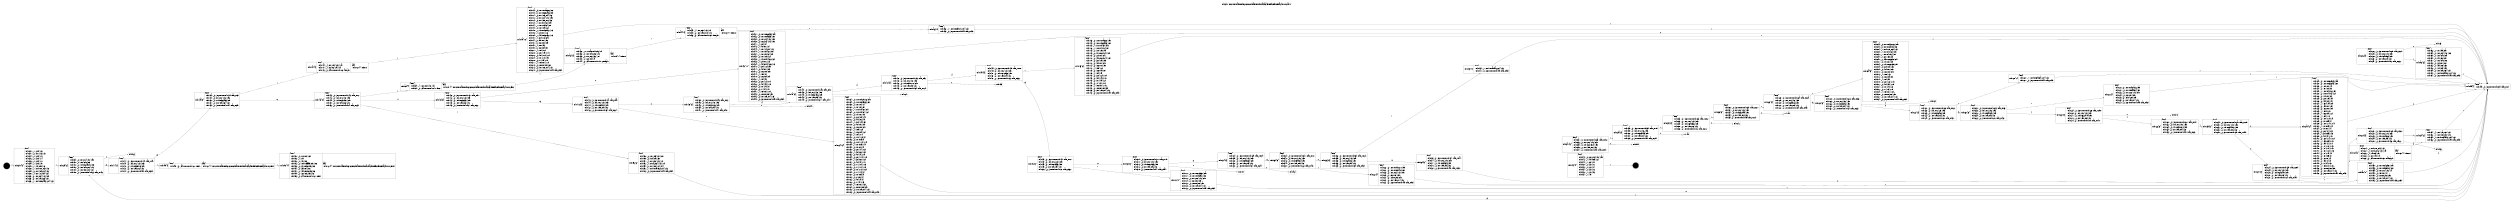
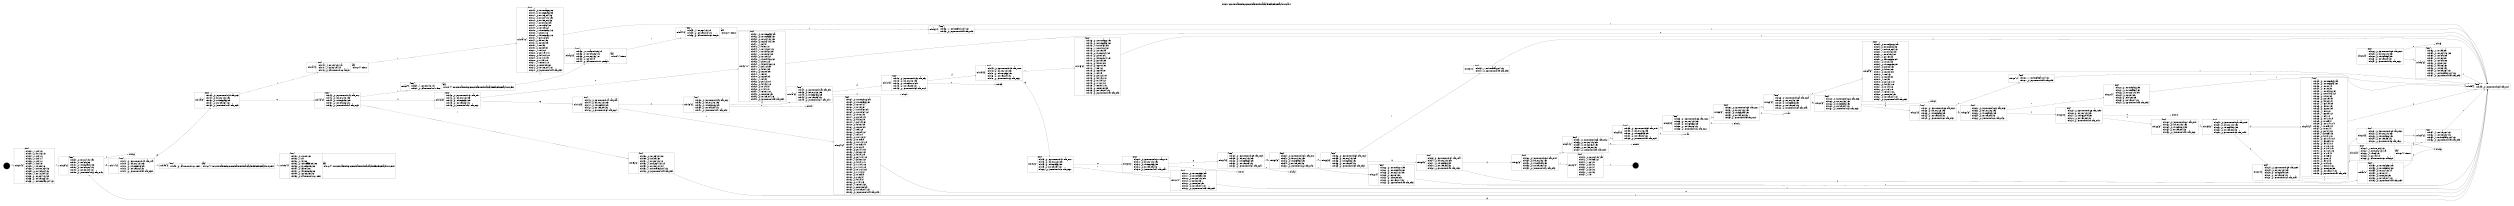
(2464, 151) -> (2416, 154)
none -> (1535, 163)
